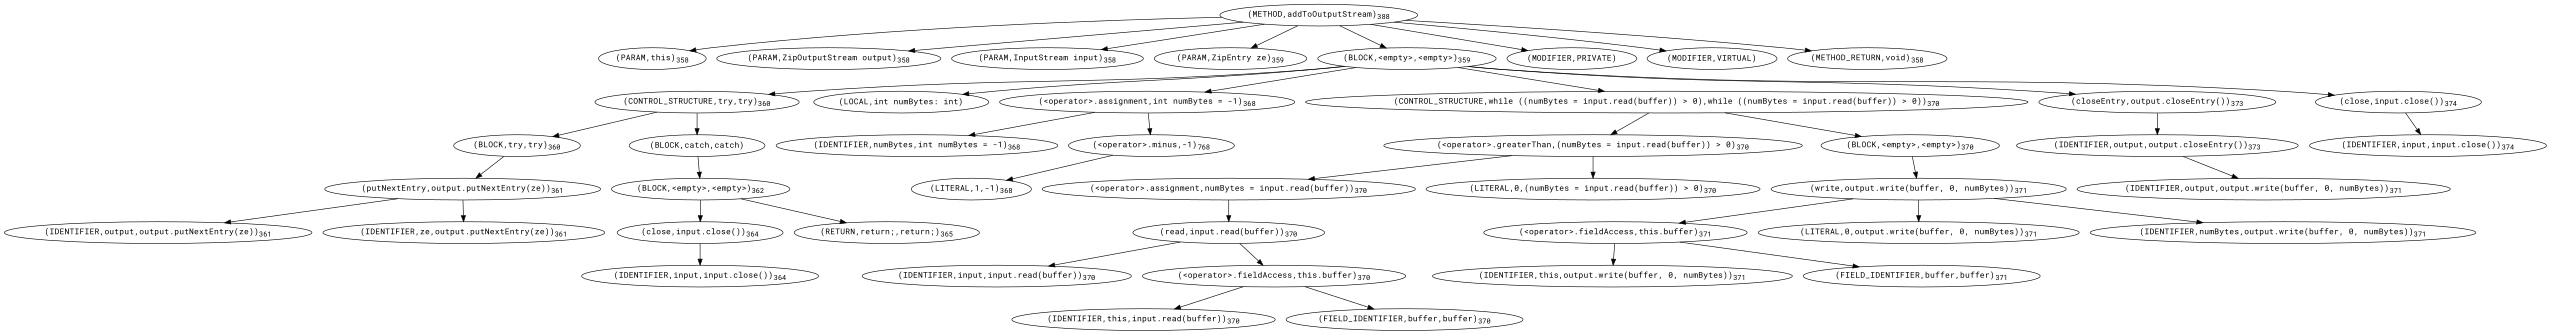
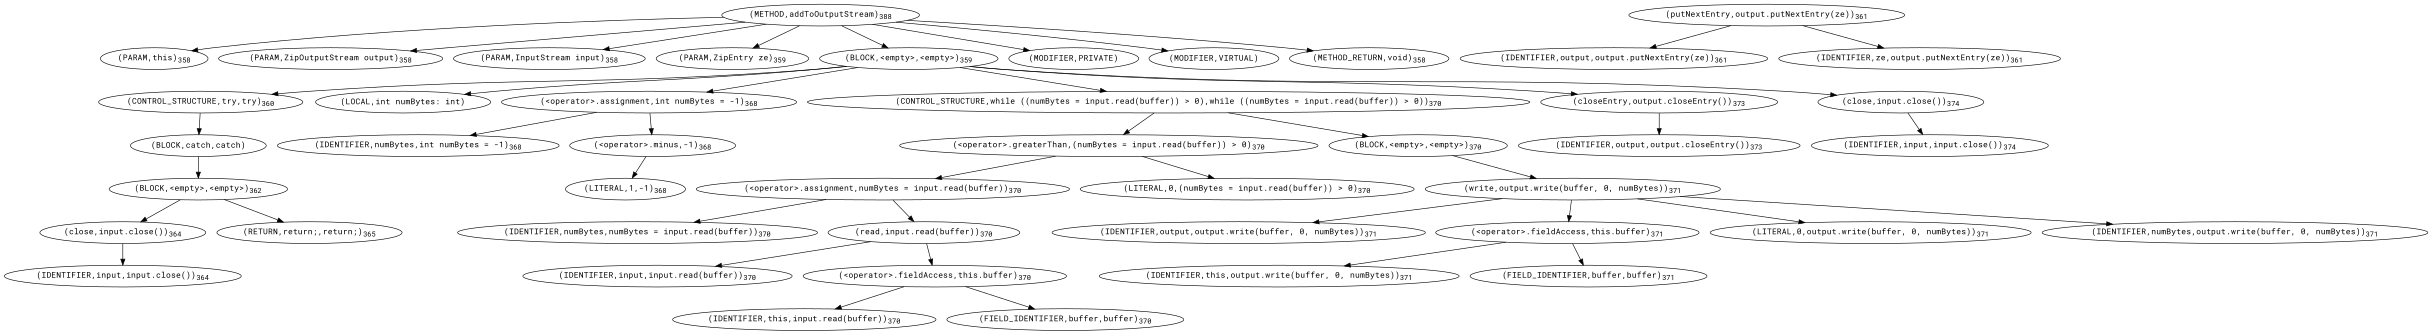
(1204, 145) -> (705, 145)
(517, 146) -> none
(2208, 166) -> (1410, 210)
none -> (638, 233)
